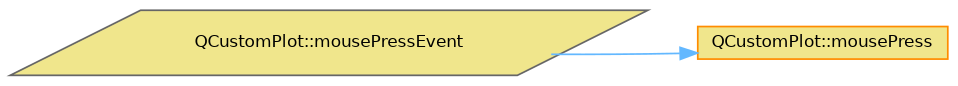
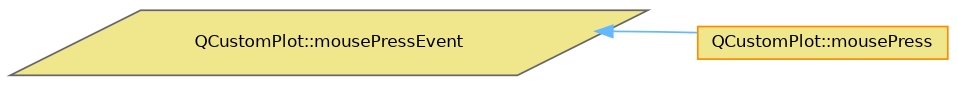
(616, 54) -> (655, 32)
